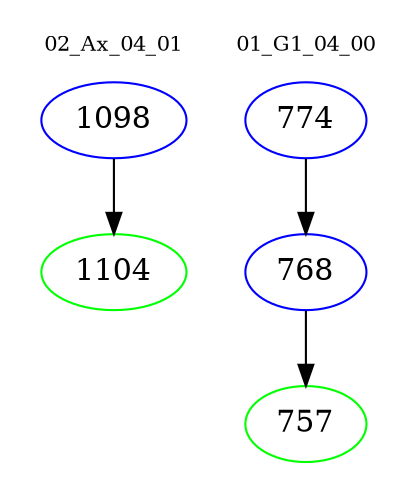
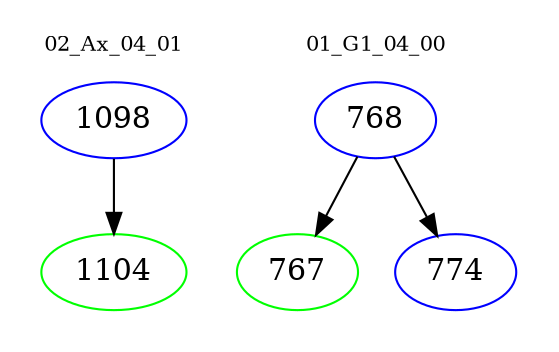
(306, 186) -> (410, 187)
(306, 424) -> (297, 272)
